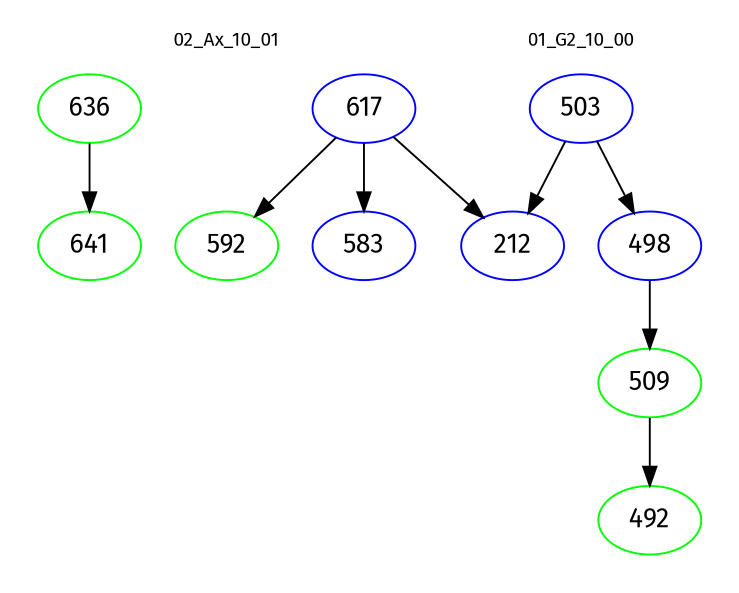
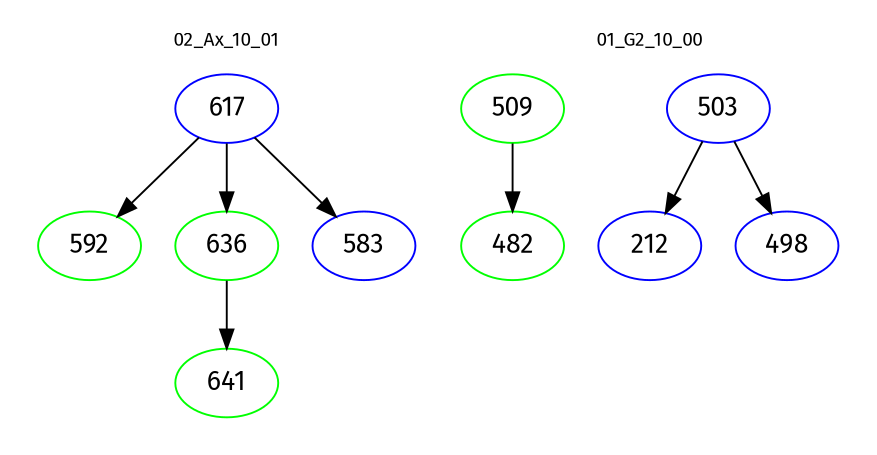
(418, 159) -> (227, 168)
(650, 305) -> none
(650, 520) -> (513, 246)
